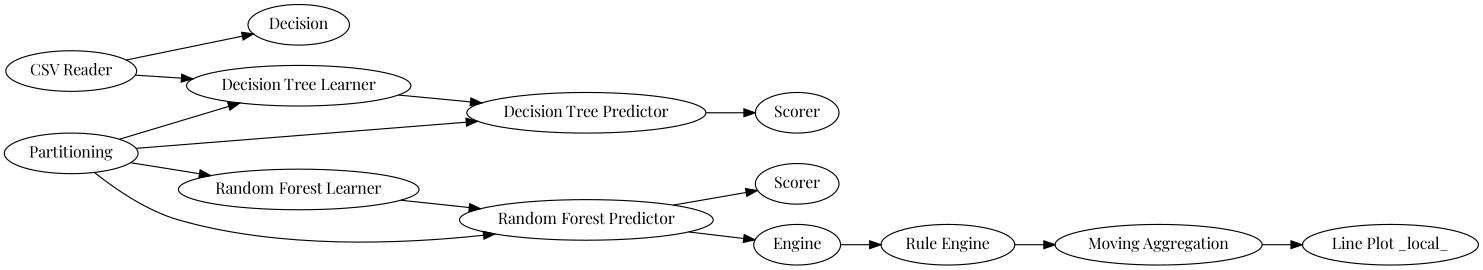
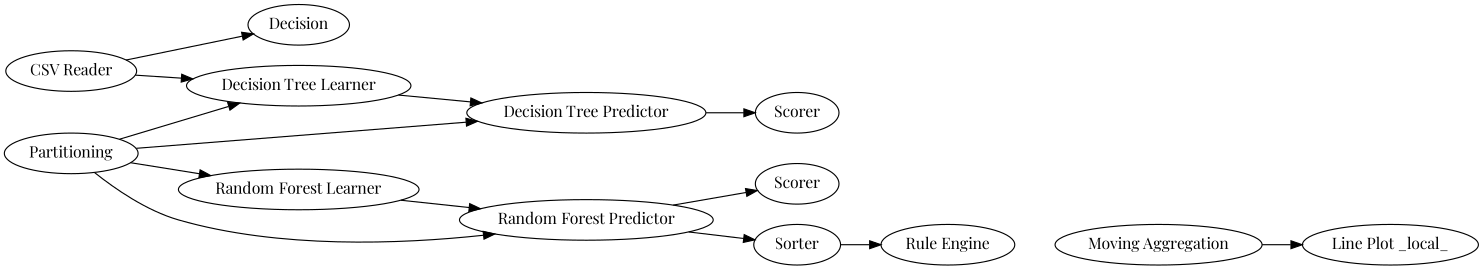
(797, 245) -> (797, 245)
(1029, 245) -> none
